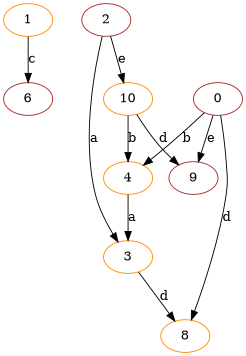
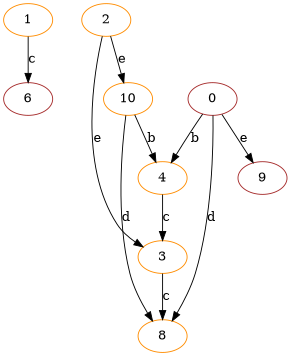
(106, 20) -> (106, 20)
(153, 138) -> (122, 216)
(94, 139) -> (98, 139)
(132, 218) -> (166, 218)
(164, 297) -> (166, 297)
